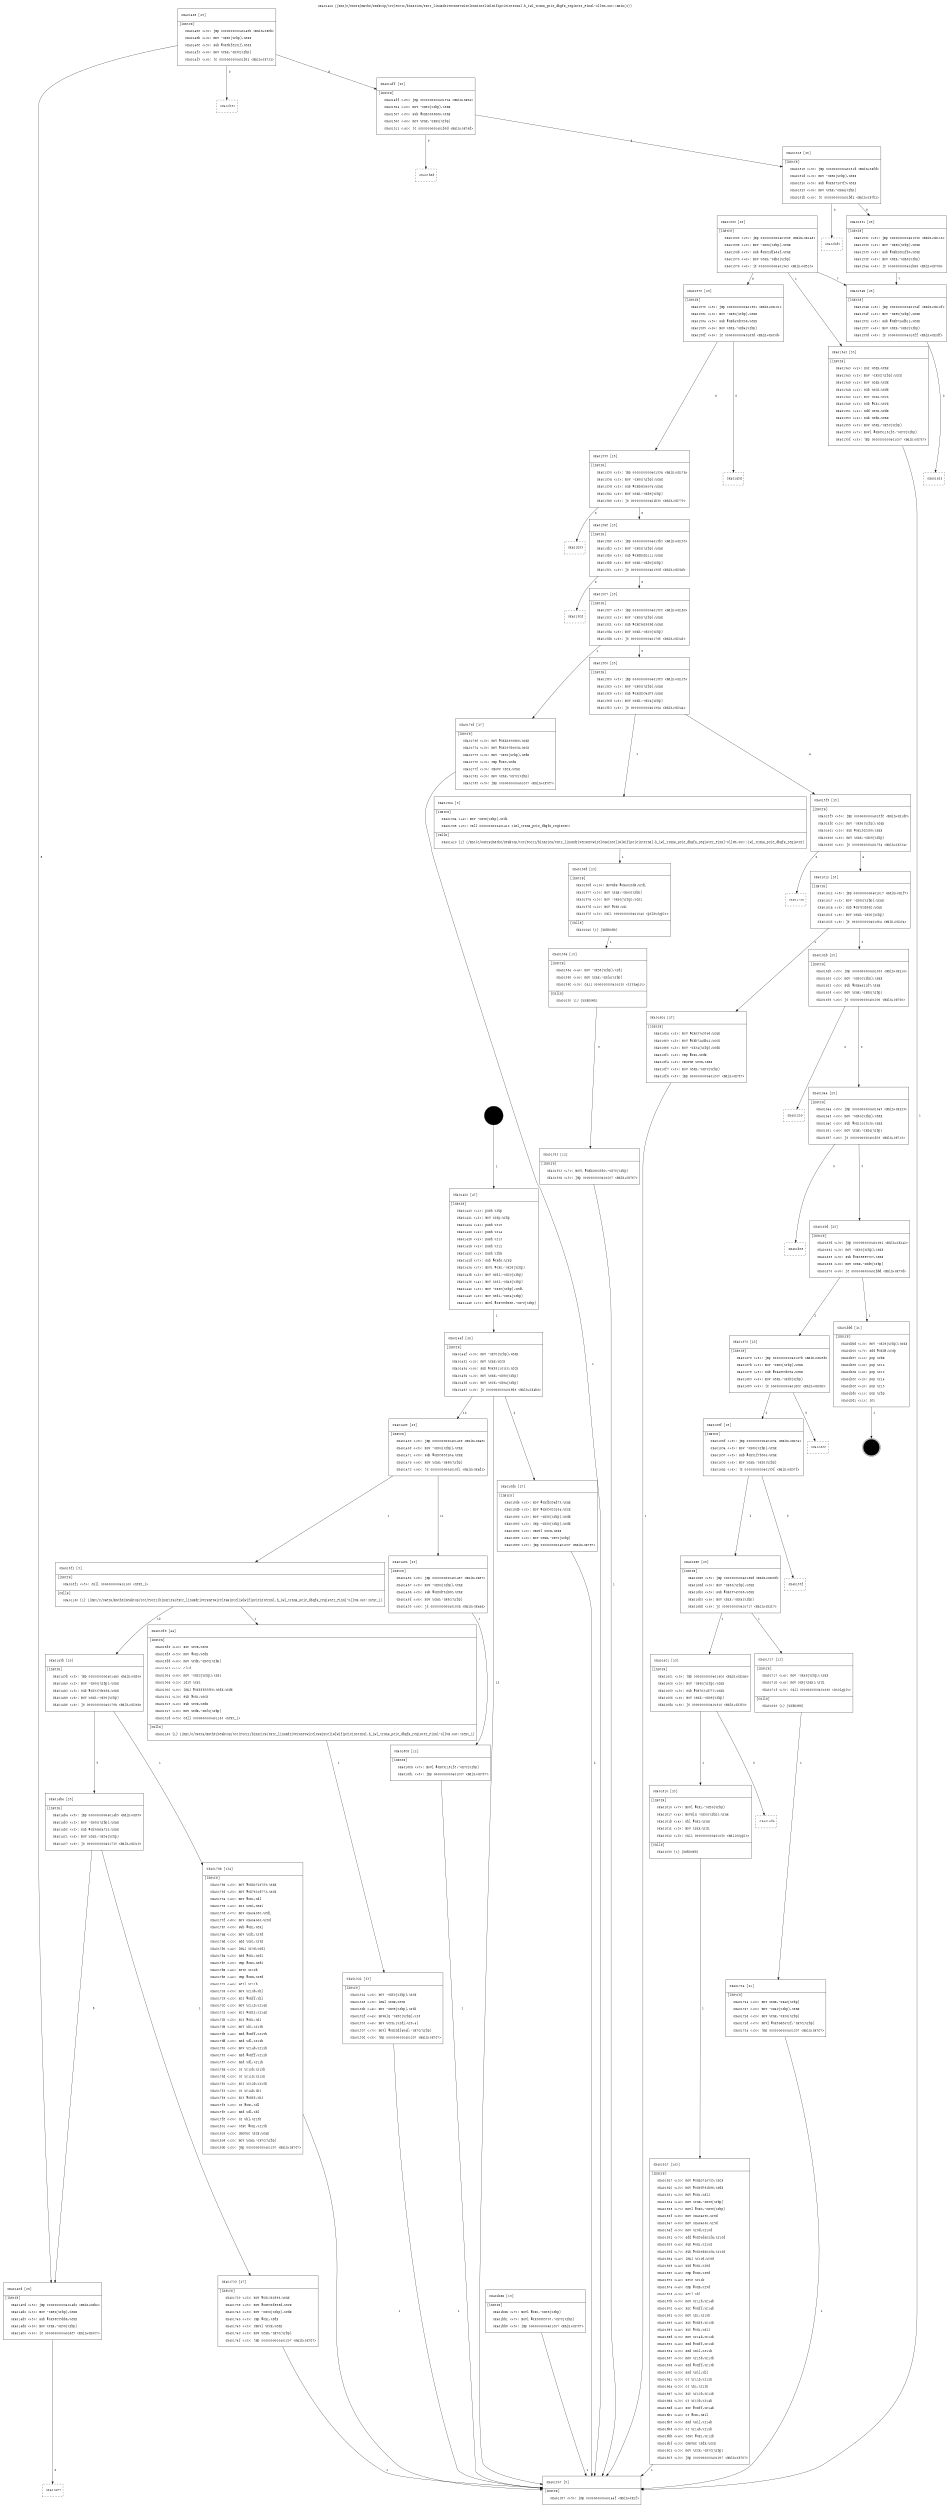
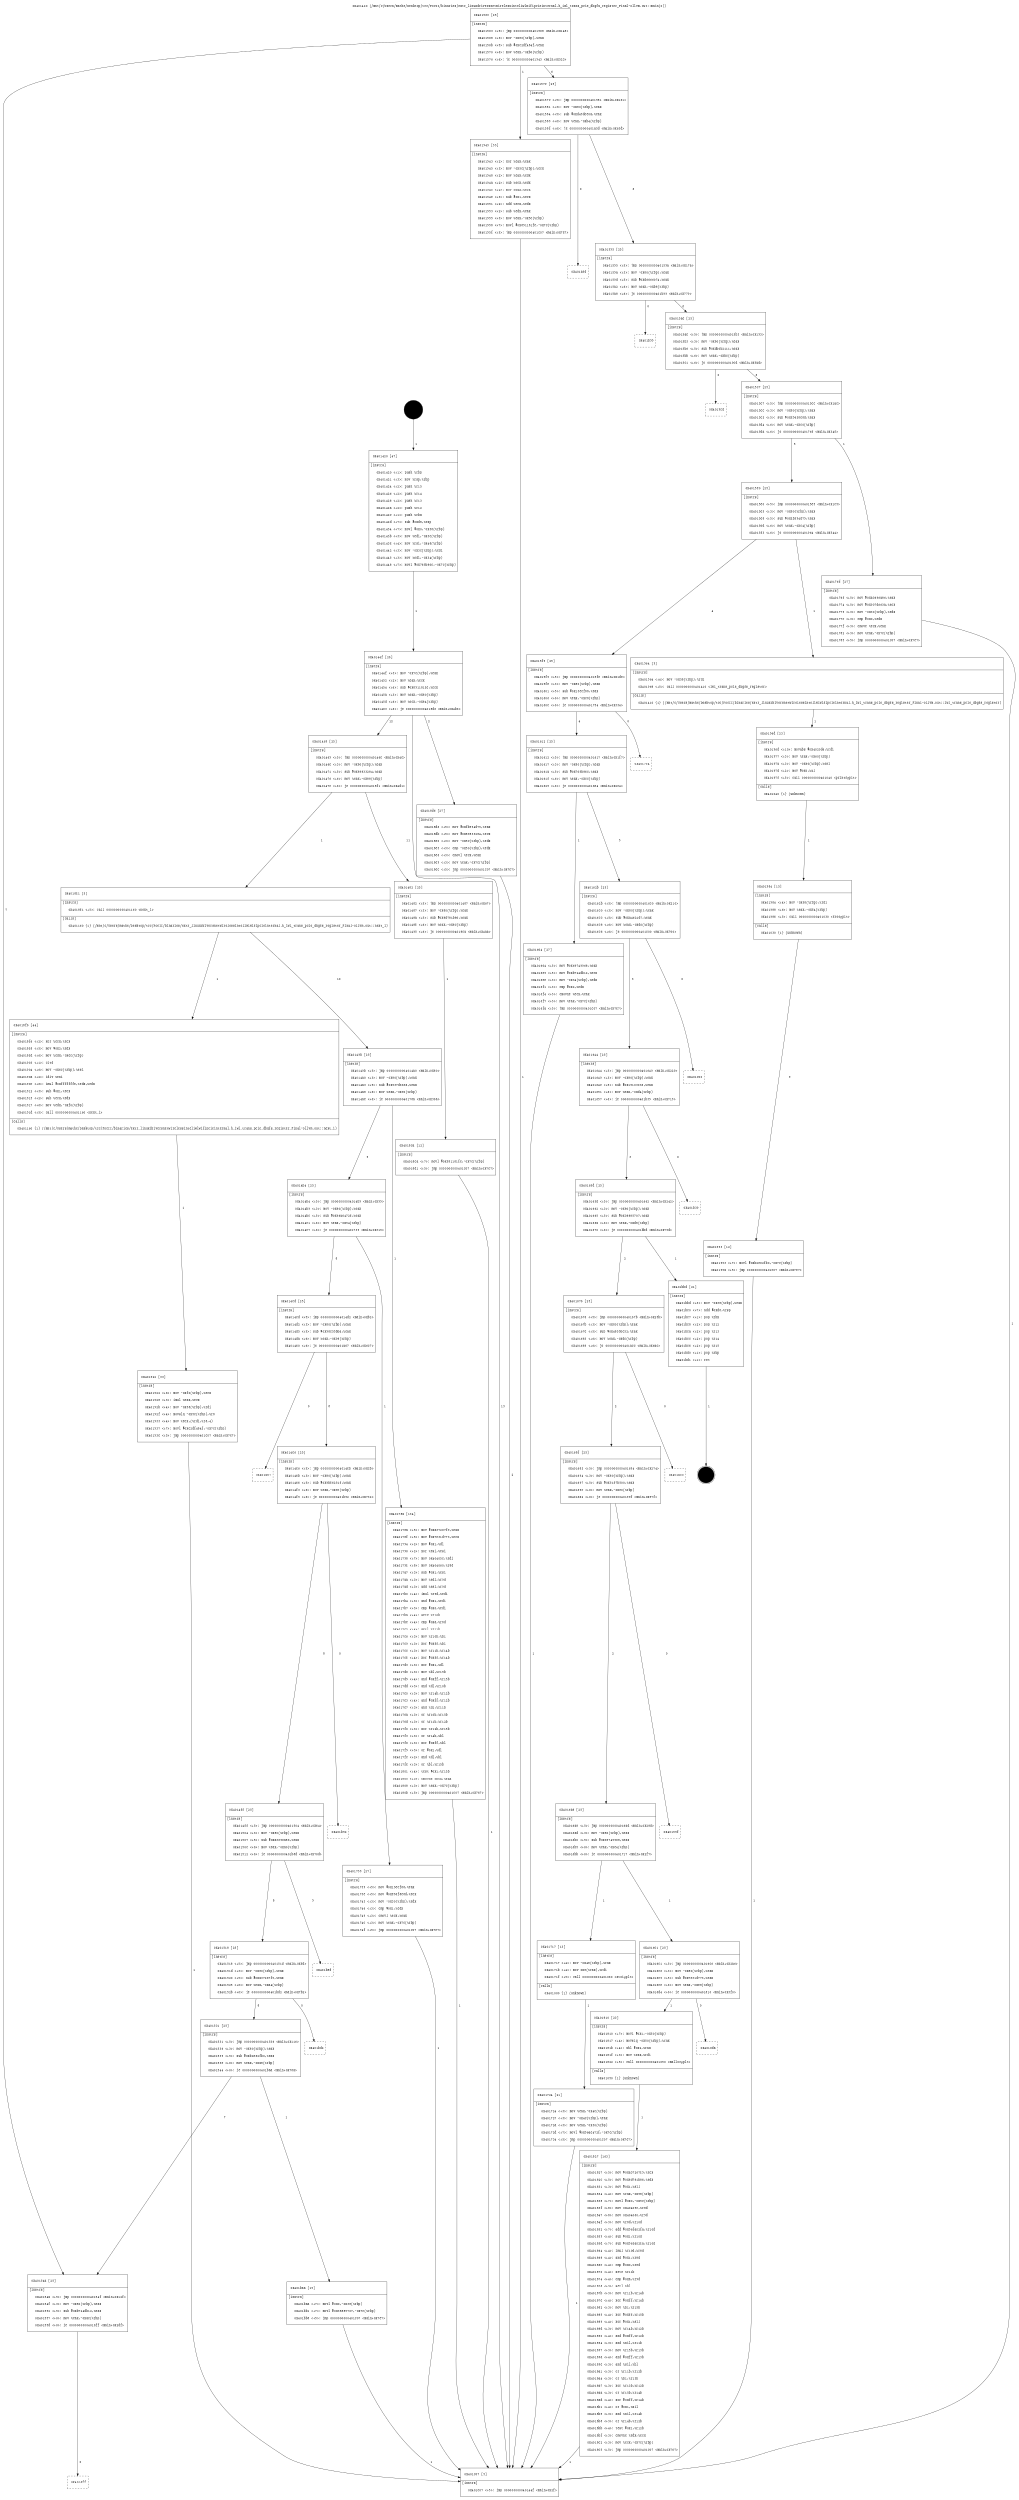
(39, 1115) -> (326, 1398)
none -> (295, 2178)
